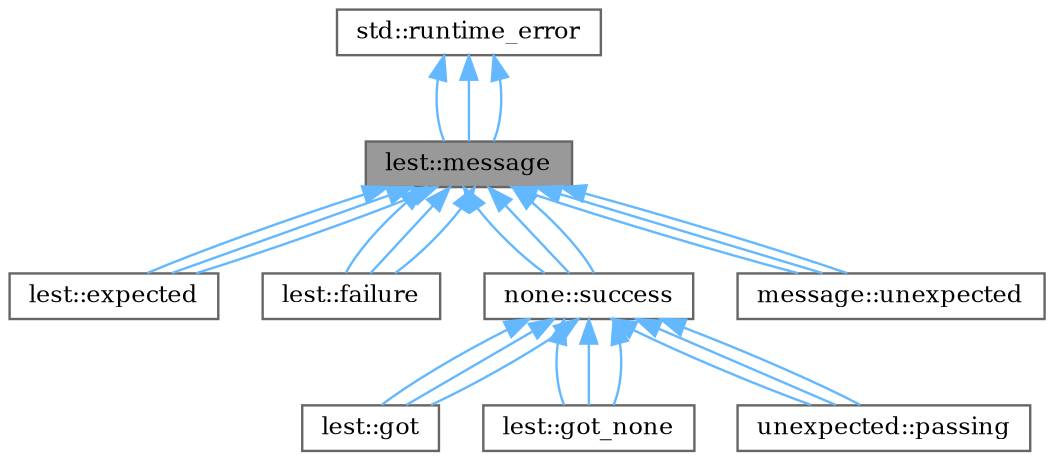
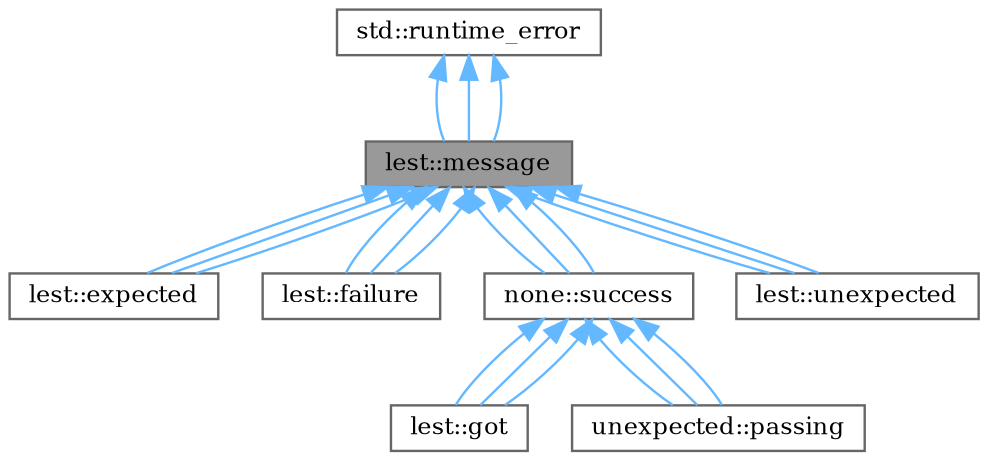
(891, 296) -> (858, 296)
(589, 428) -> none
